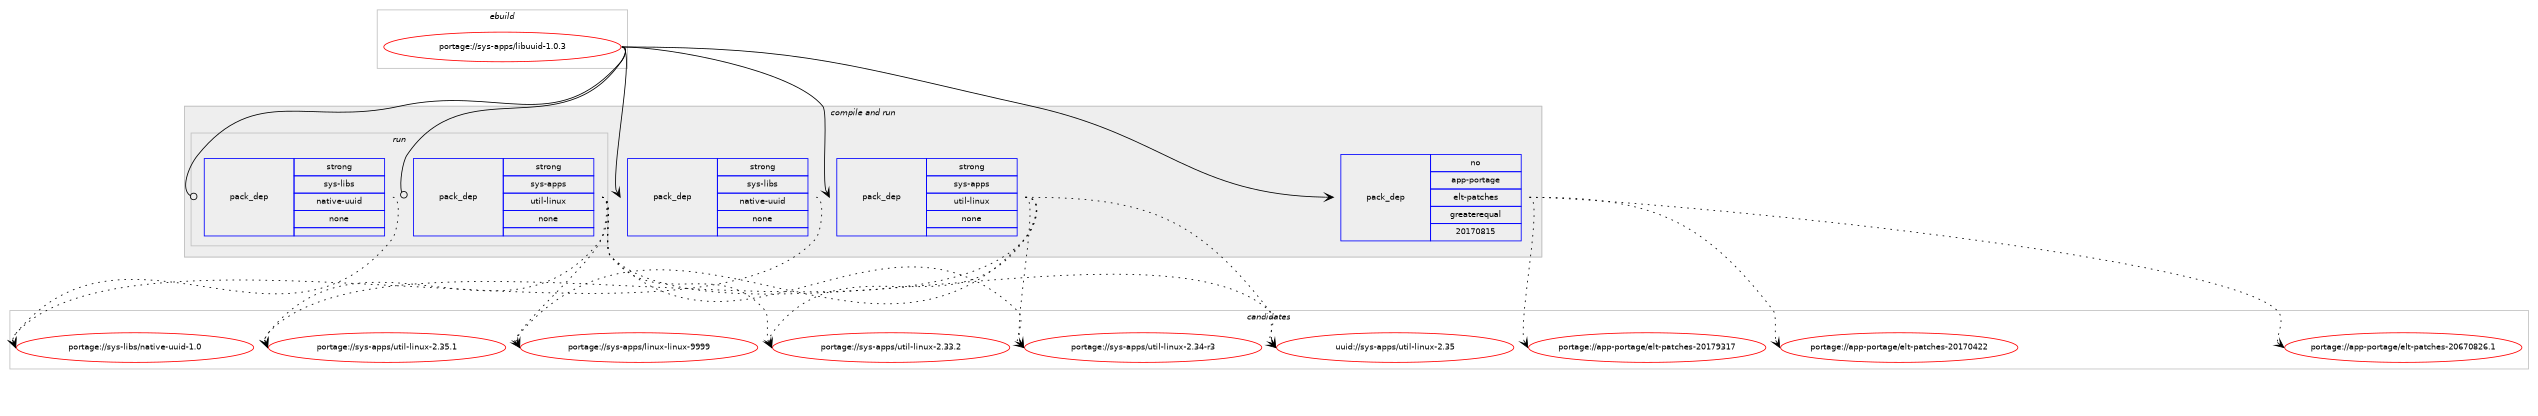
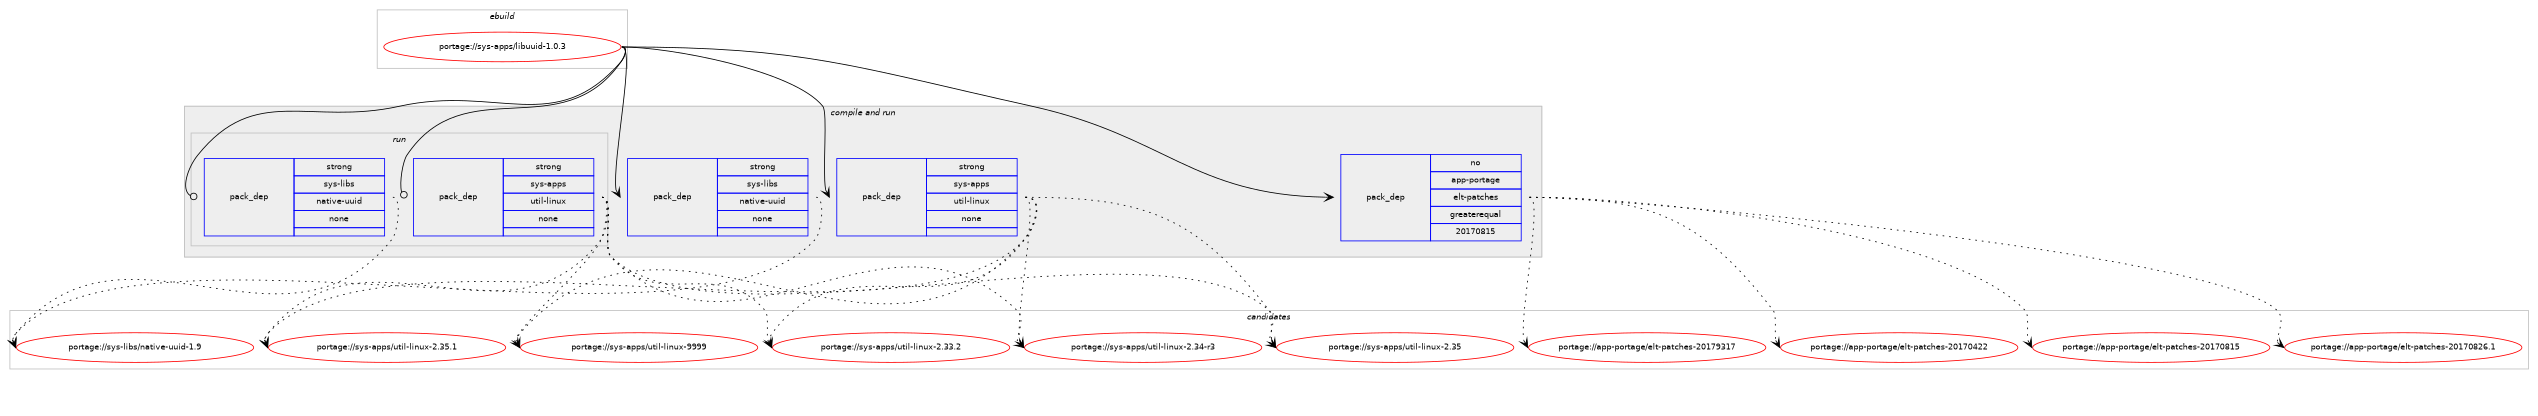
(135, 348) -> (135, 348)
(639, 348) -> (639, 348)
(1395, 348) -> (1395, 348)
none -> (2151, 348)
(2403, 348) -> (2403, 348)
